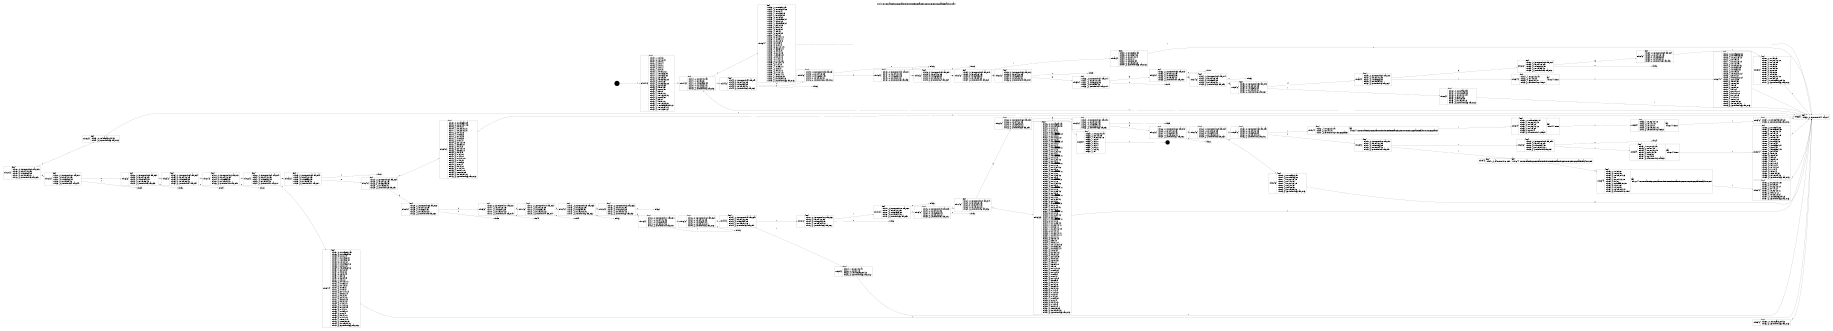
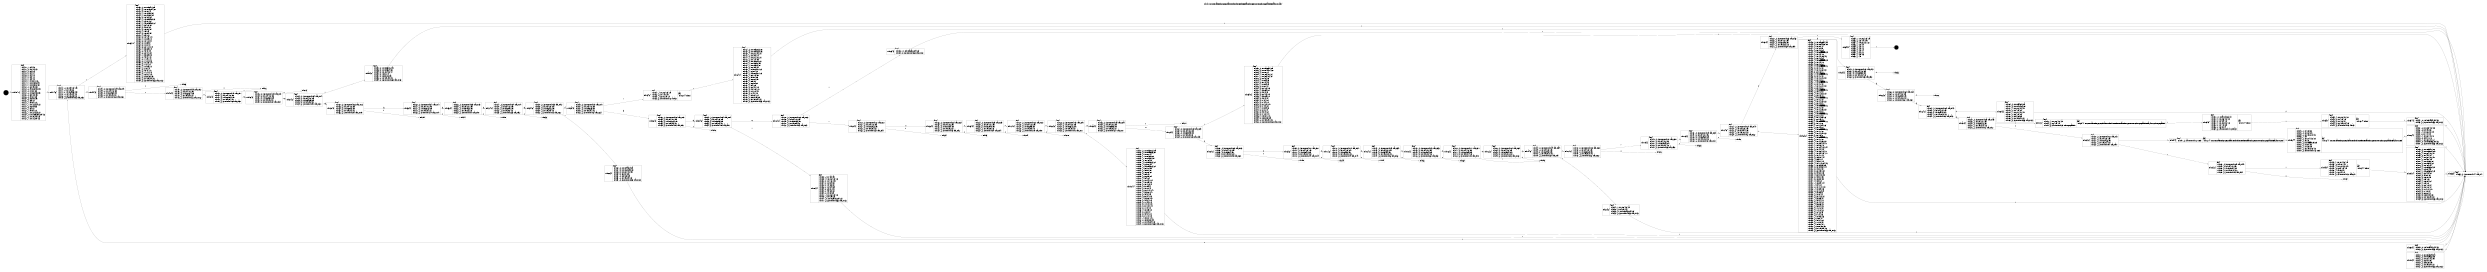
none -> (752, 121)
none -> (2425, 261)
